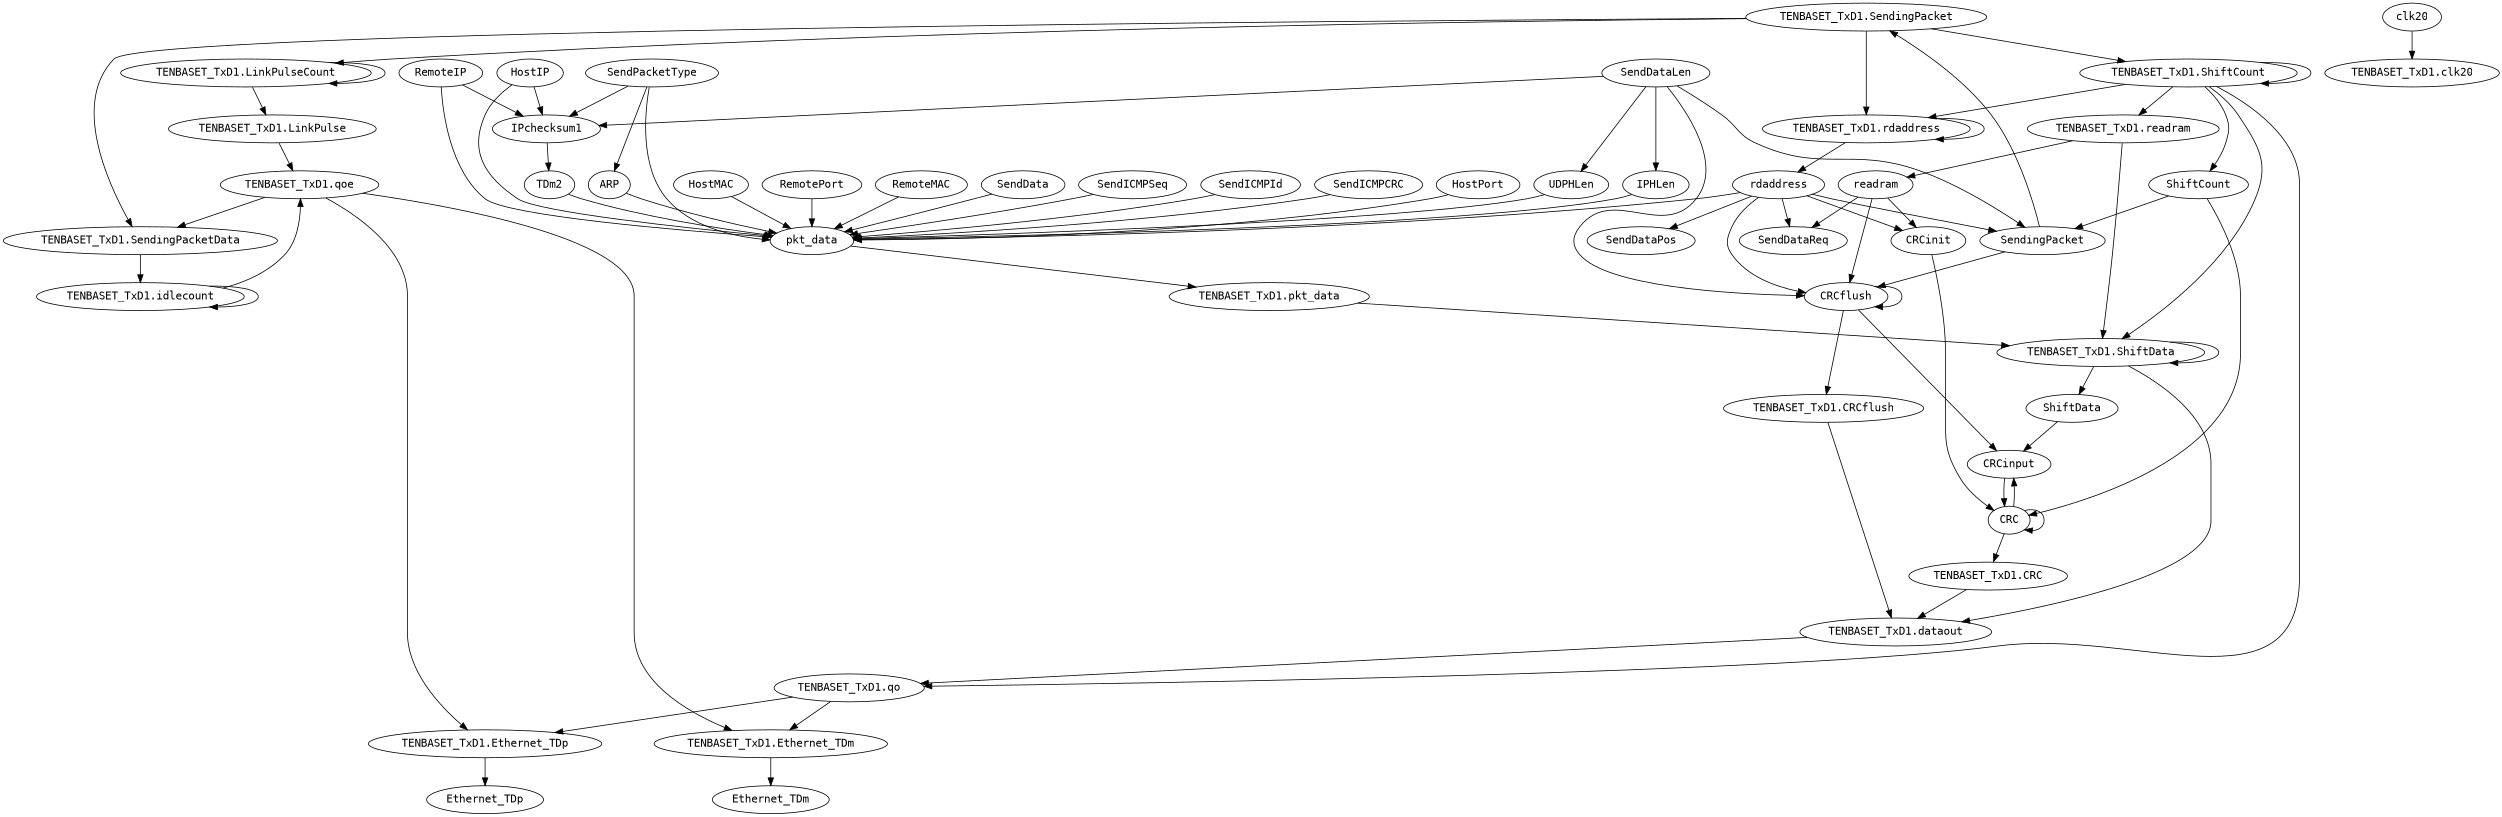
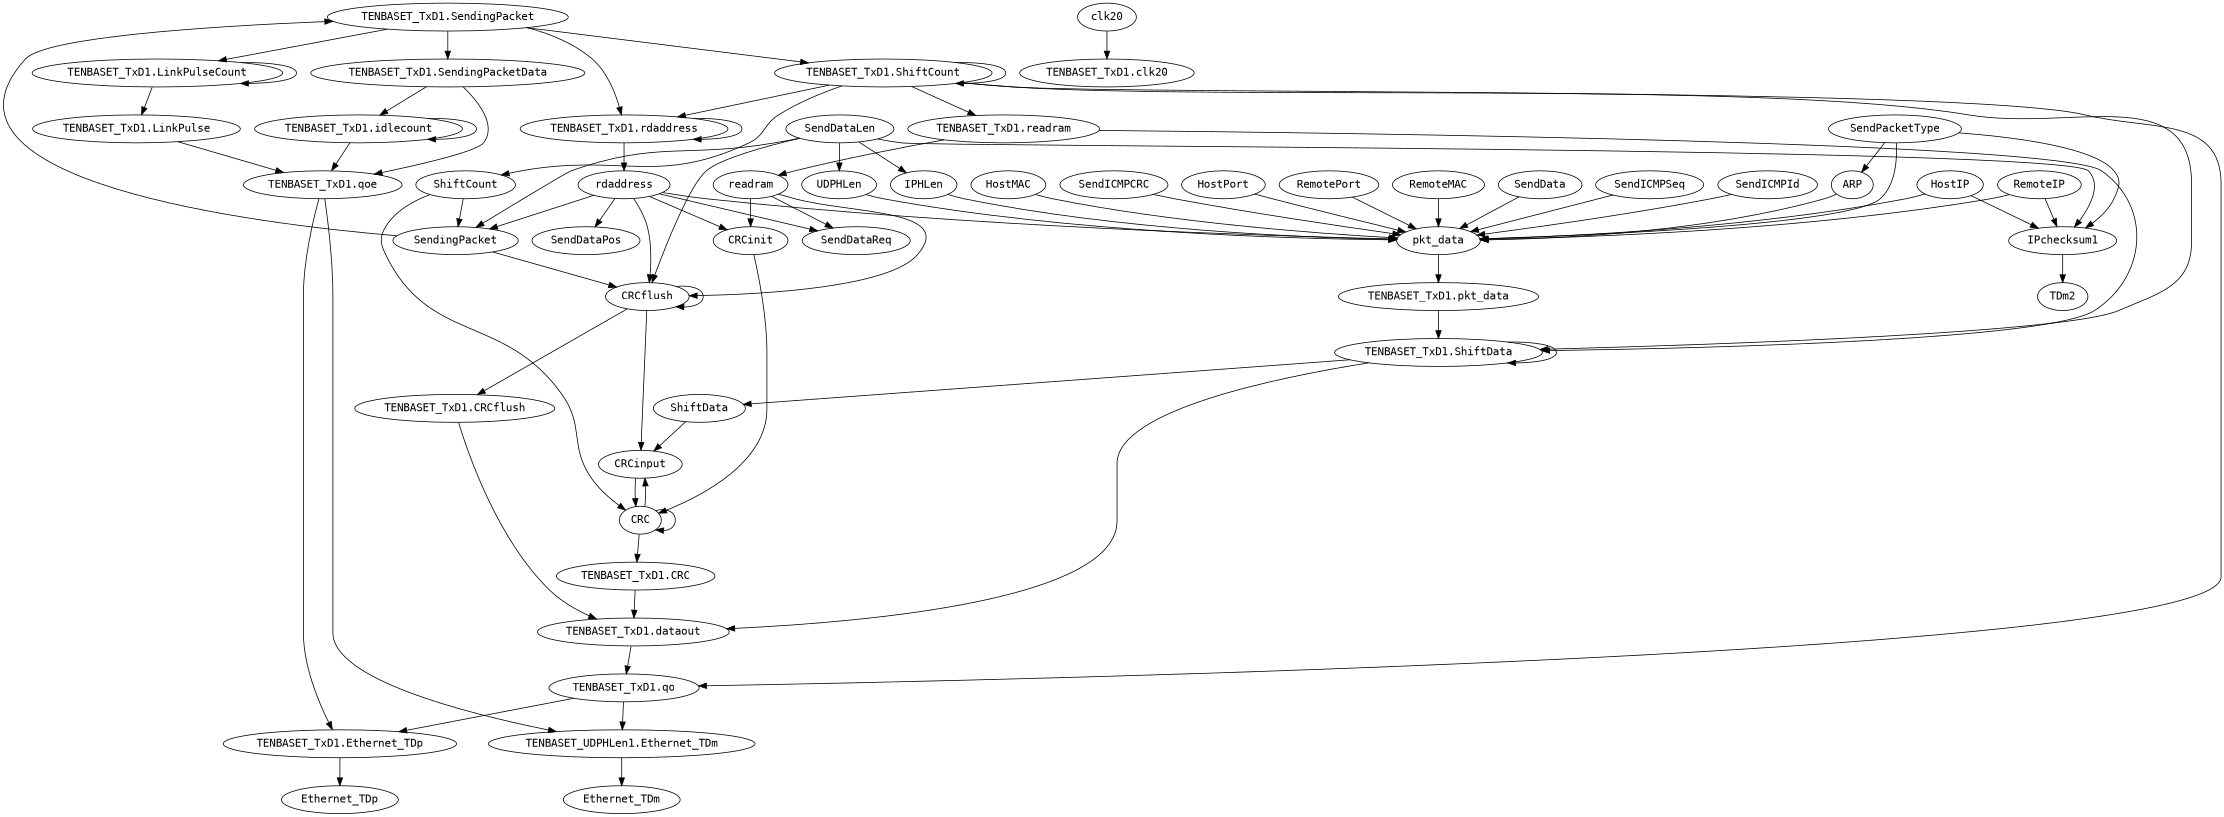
(225, 211) -> (465, 152)
(666, 219) -> none
(771, 744) -> (622, 744)
